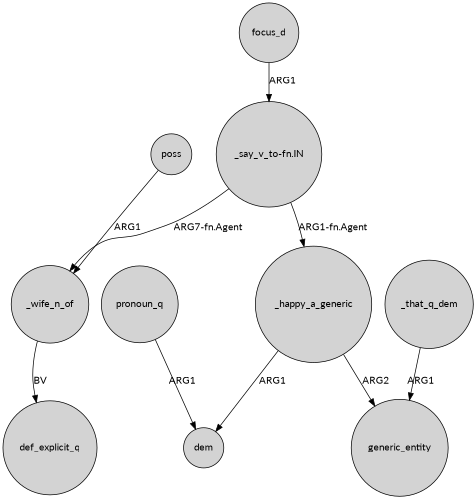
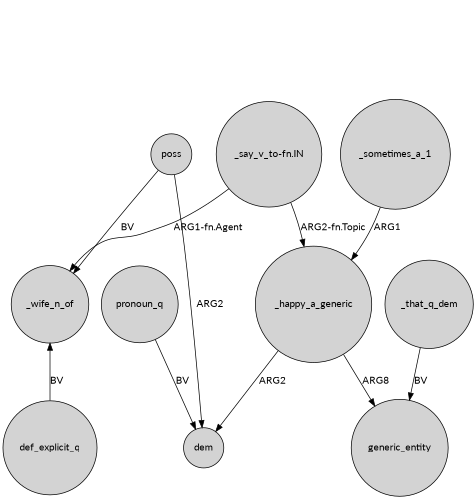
(269, 33) -> none
none -> (395, 154)
(128, 228) -> (128, 228)
(208, 228) -> (208, 228)
(333, 228) -> (333, 228)
none -> (190, 297)
(33, 368) -> (50, 375)
(182, 381) -> (182, 381)
(273, 381) -> (273, 381)
(376, 381) -> (376, 381)
(421, 381) -> (421, 381)
